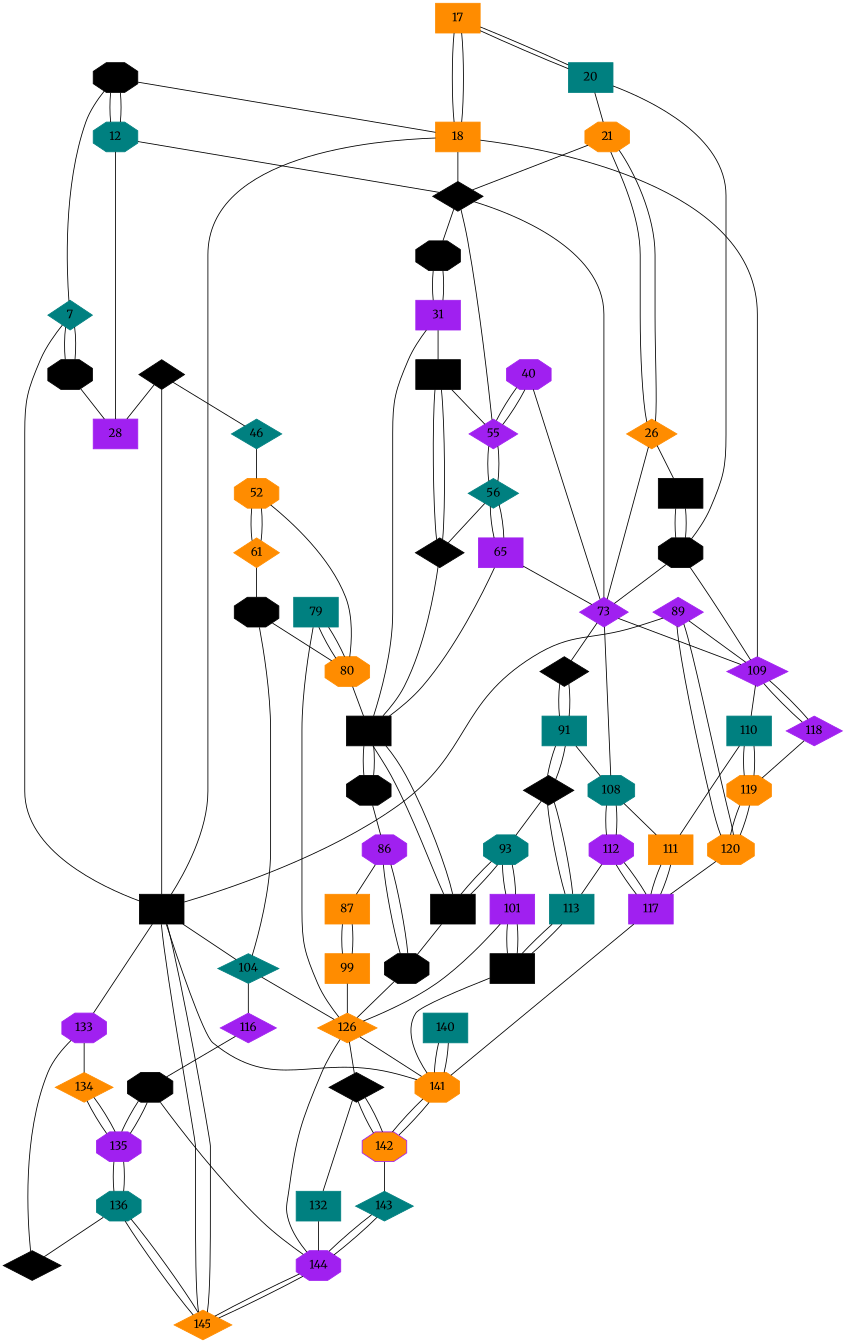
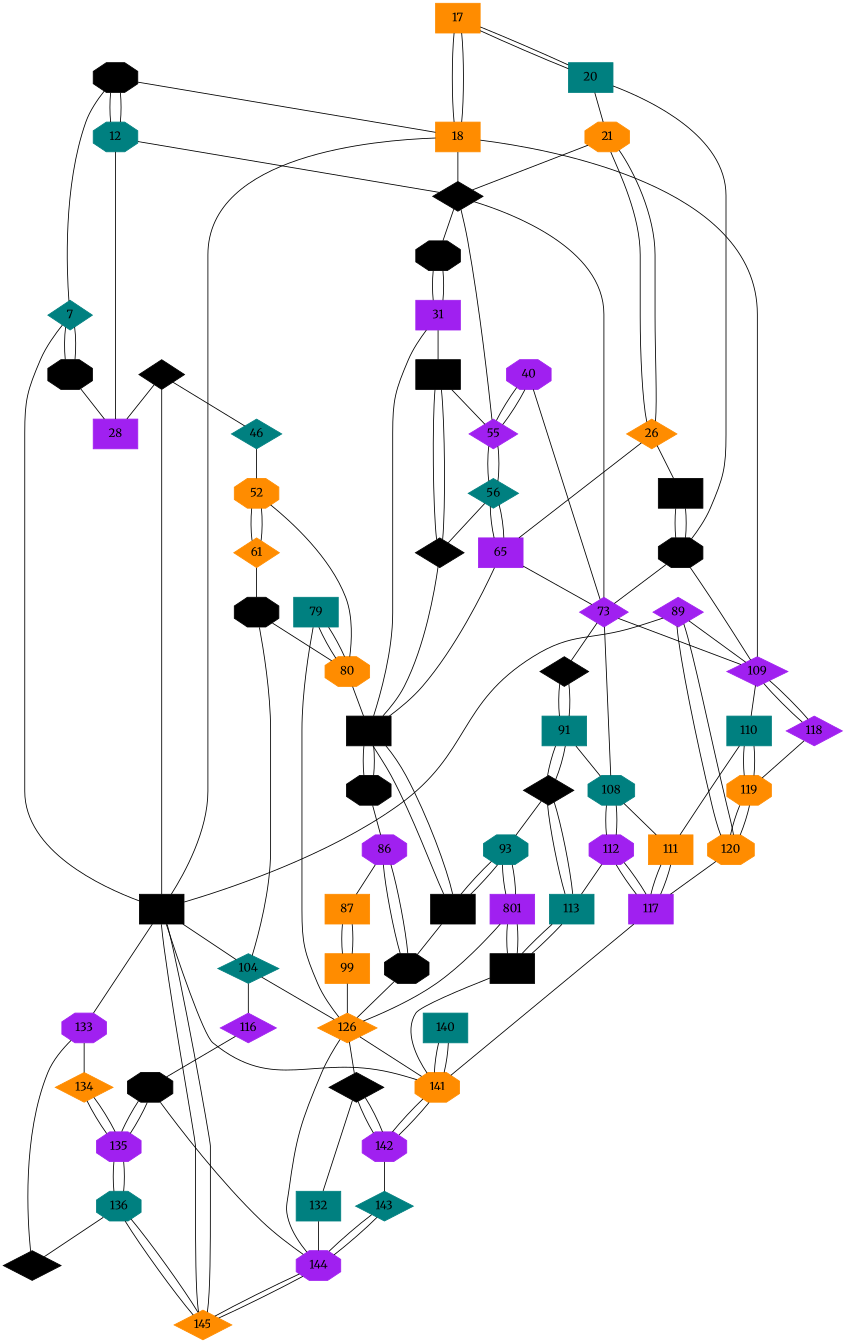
(628, 523) -> (580, 490)
(512, 909) -> (512, 909)
(384, 1147) -> (384, 1147)
